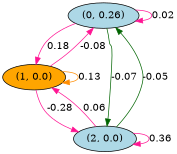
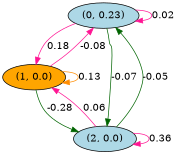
(104, 16) -> (104, 16)
(48, 115) -> (48, 115)
